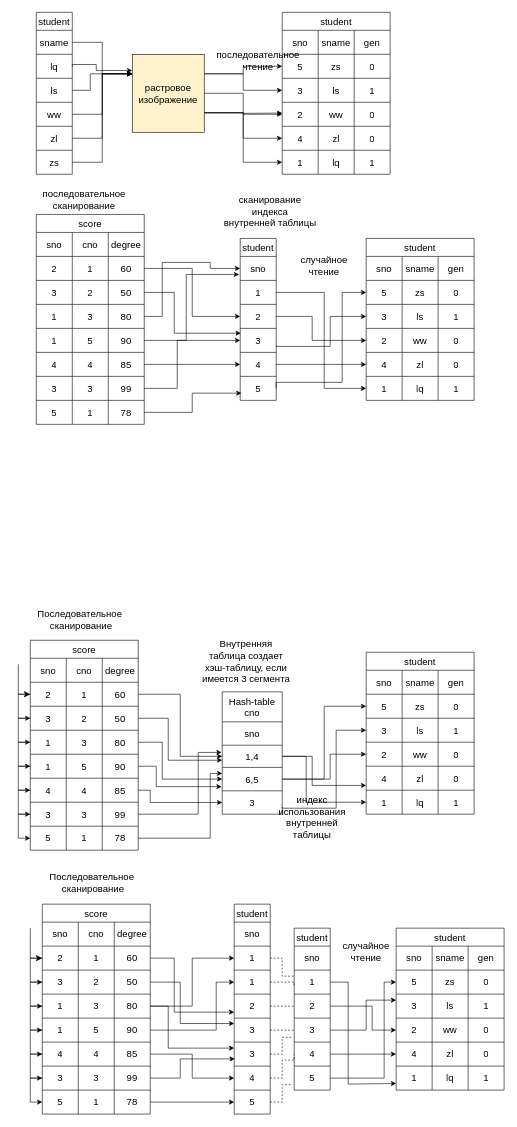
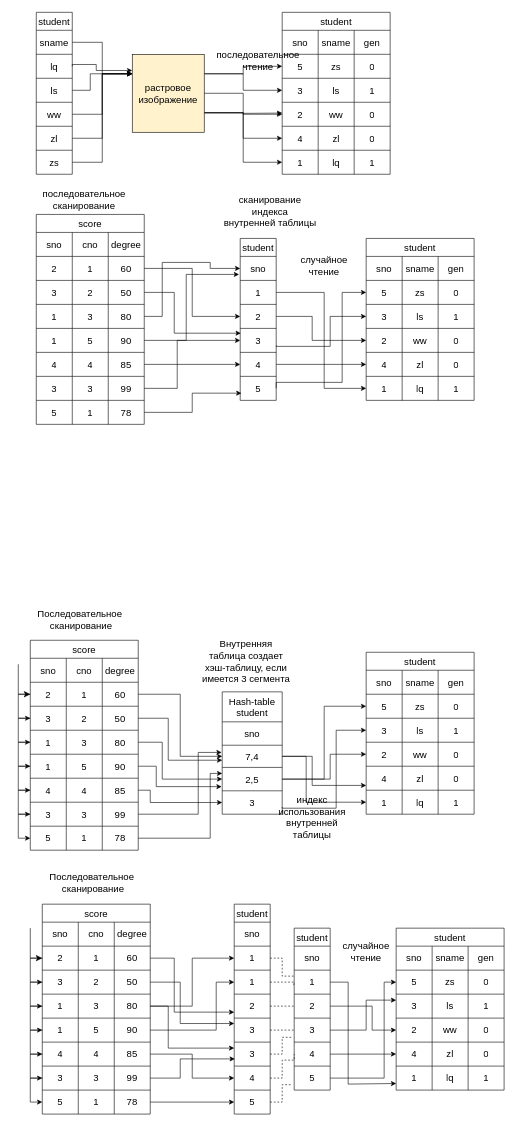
(252, 702) -> (252, 702)
(252, 757) -> (252, 757)
(252, 780) -> (252, 780)
